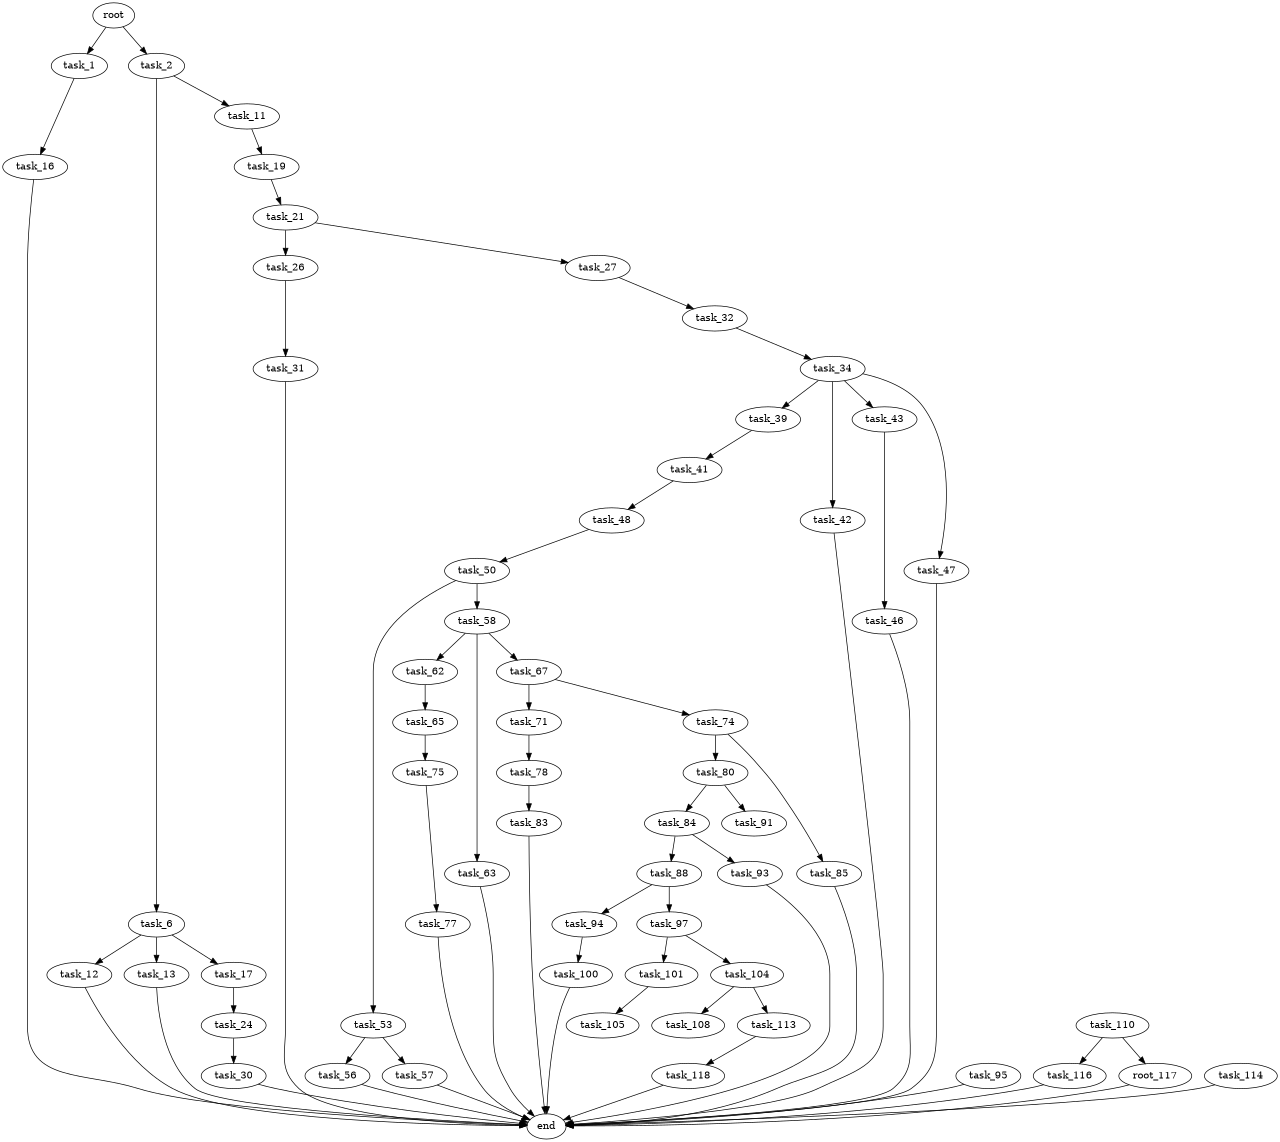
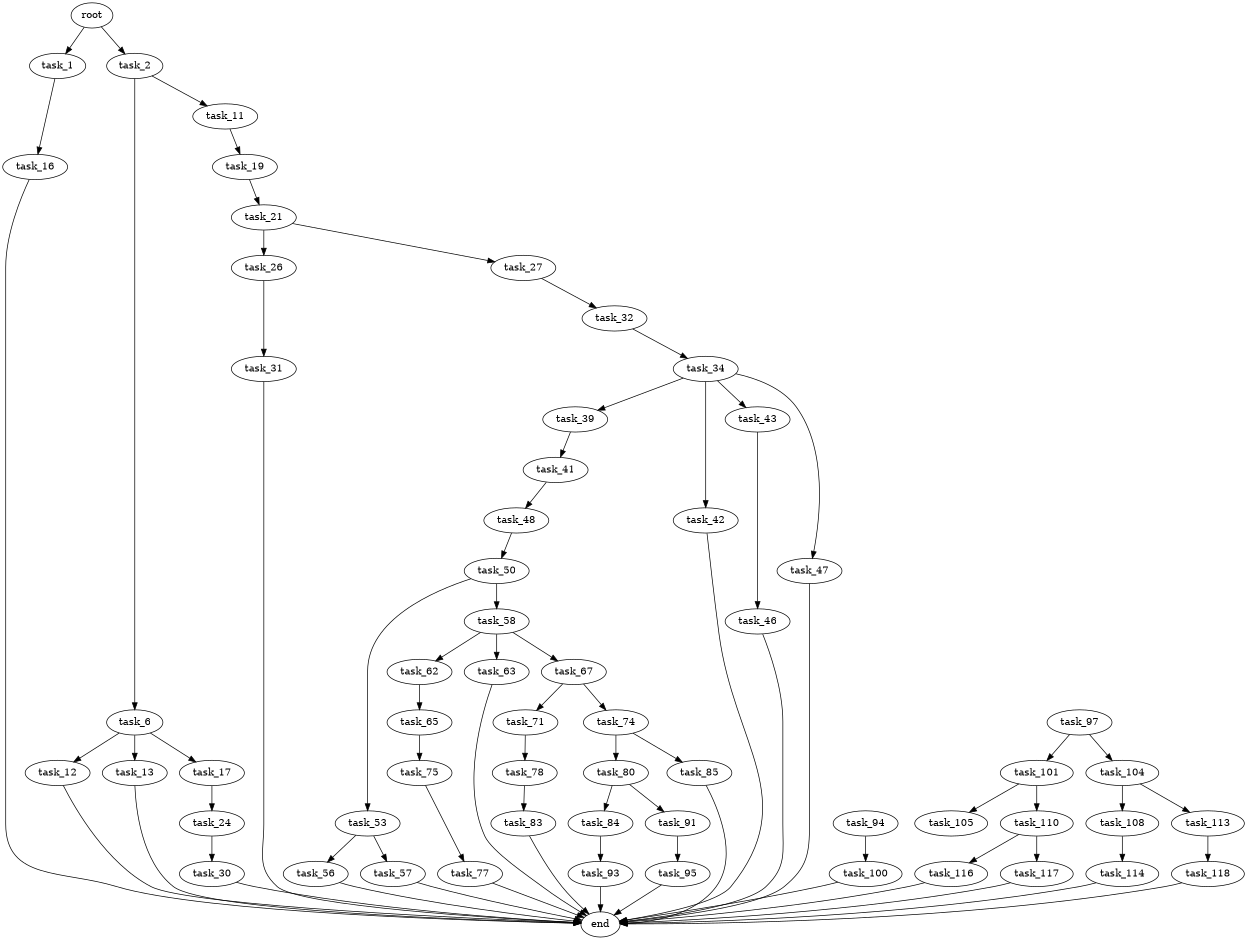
none -> (1037, 795)
none -> (678, 845)
none -> (1122, 845)
(669, 874) -> none
(1155, 1076) -> (1037, 874)
